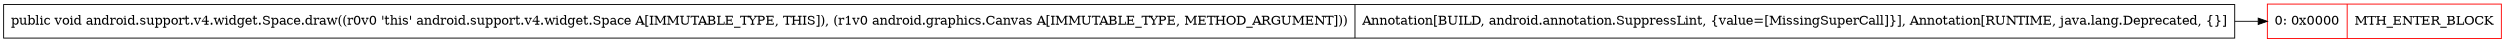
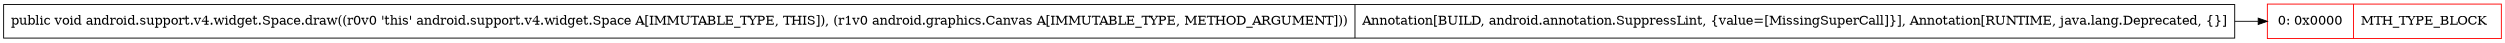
(2424, 21) -> (2424, 21)
